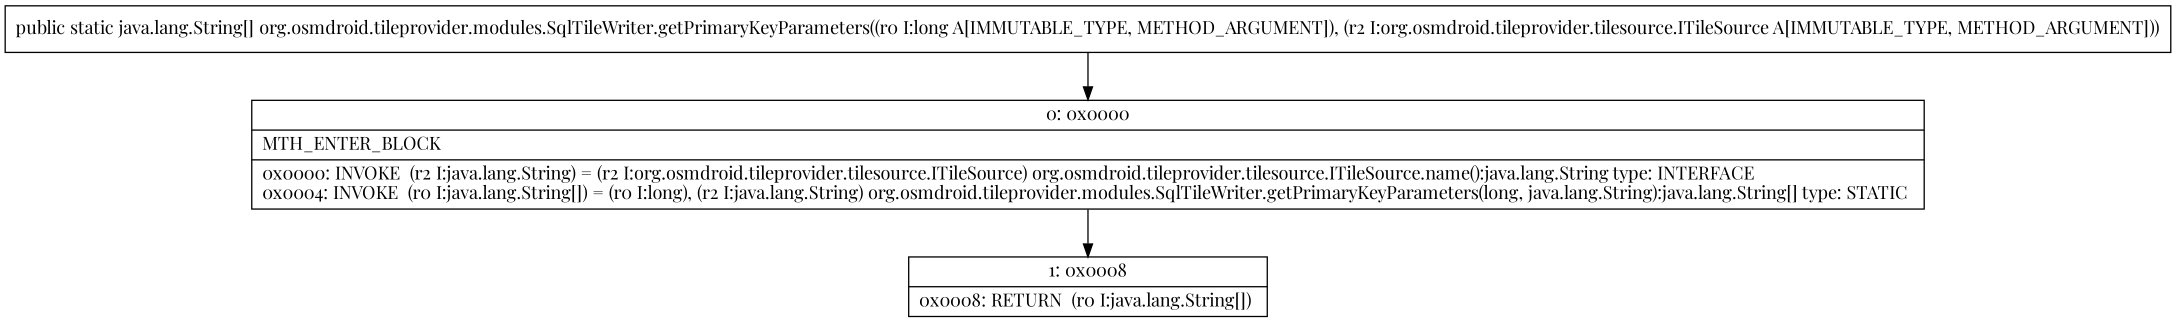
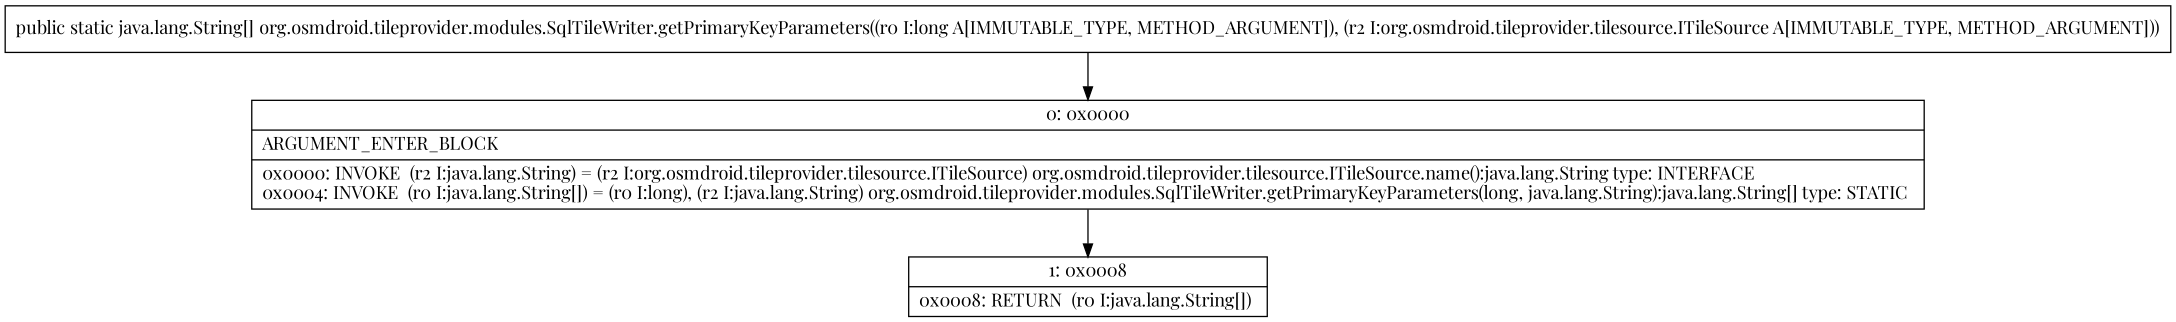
(352, 144) -> (381, 144)
